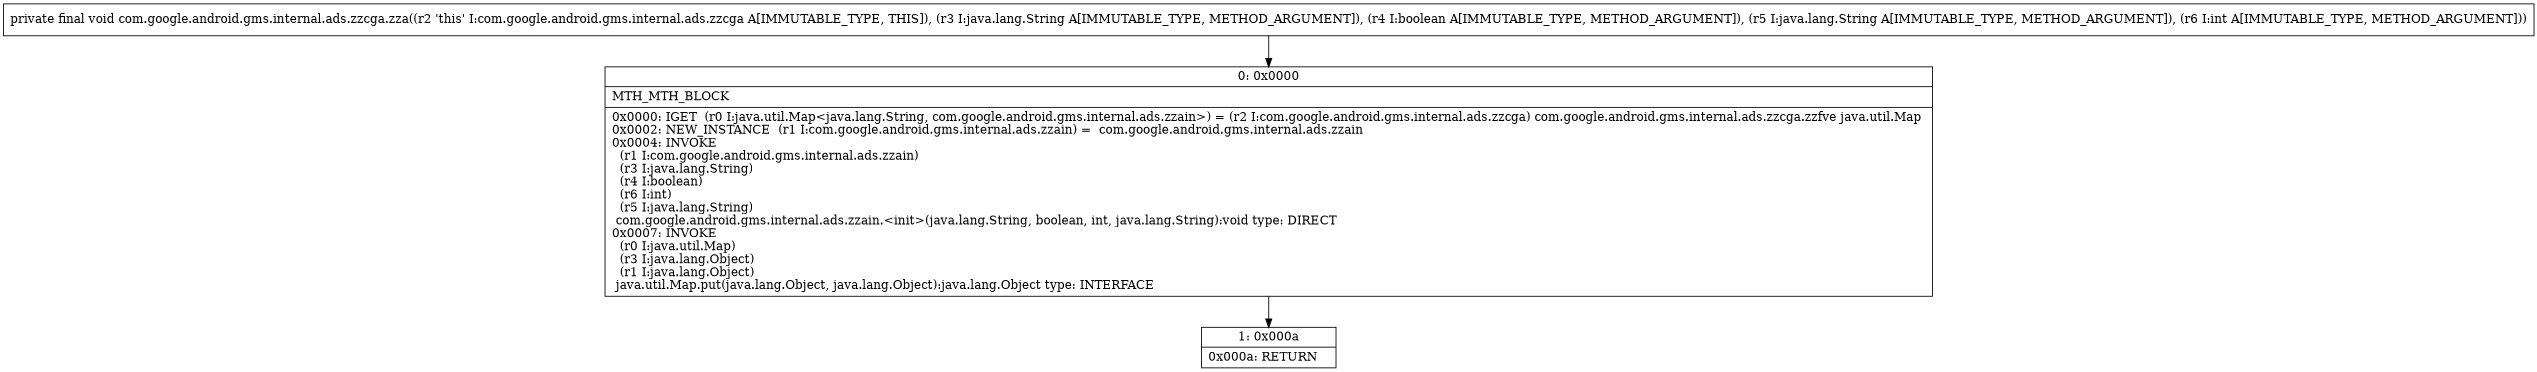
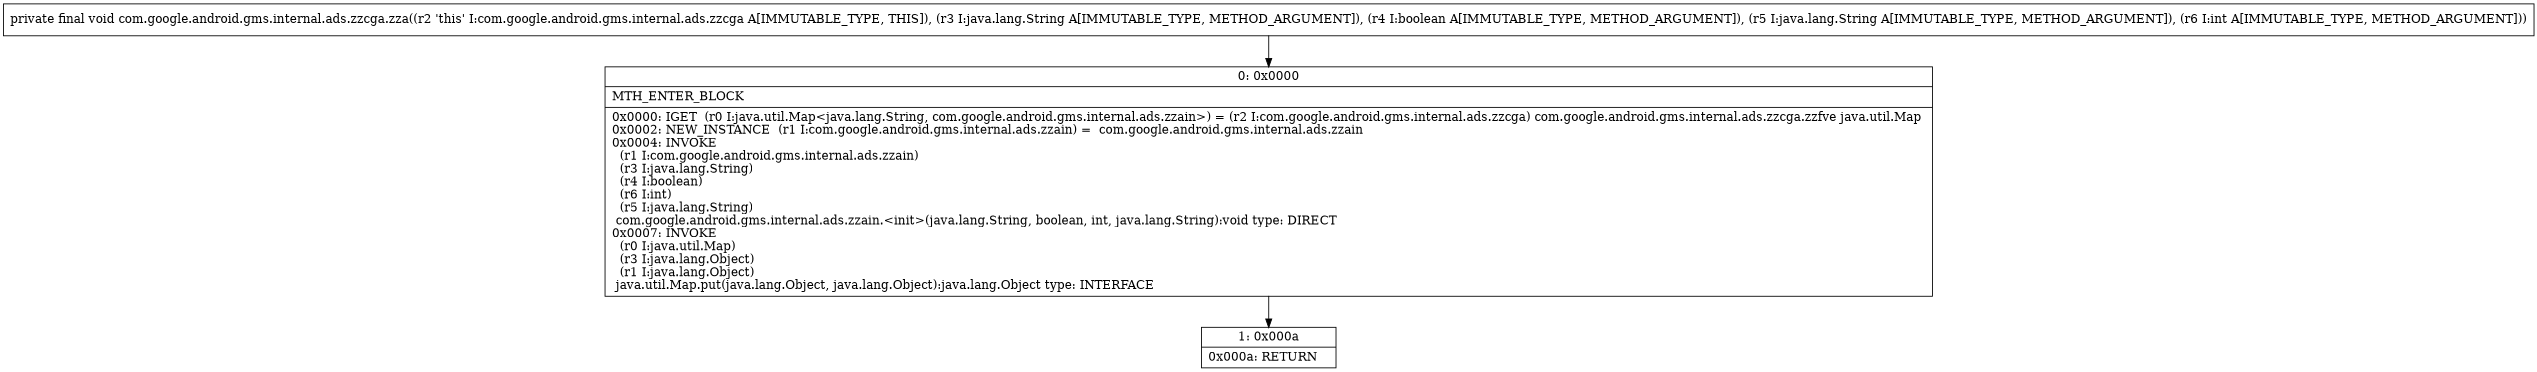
(671, 97) -> (678, 97)
